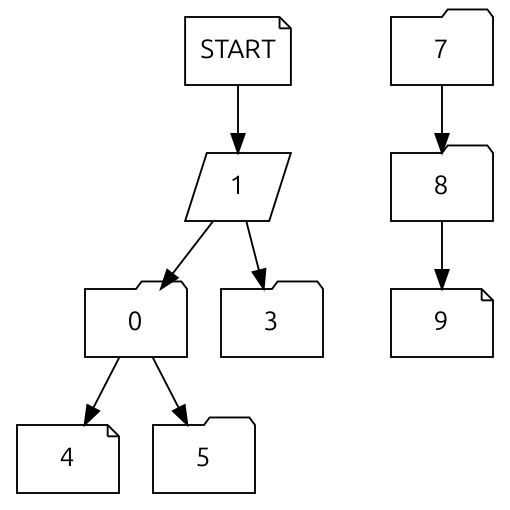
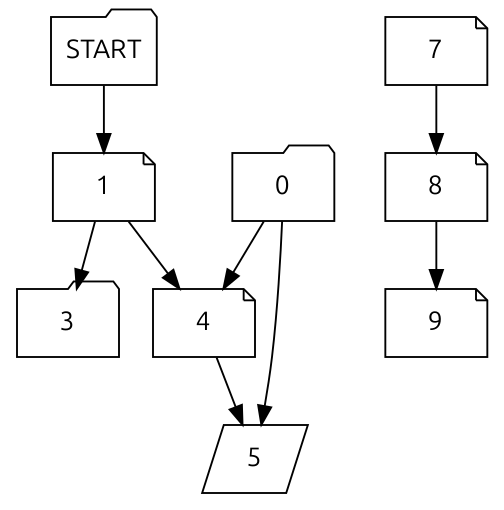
(238, 51) -> (104, 51)
(442, 51) -> (436, 51)
(238, 187) -> (104, 187)
(442, 187) -> (436, 187)
(193, 248) -> (148, 248)
none -> (226, 382)
(204, 459) -> (255, 459)
